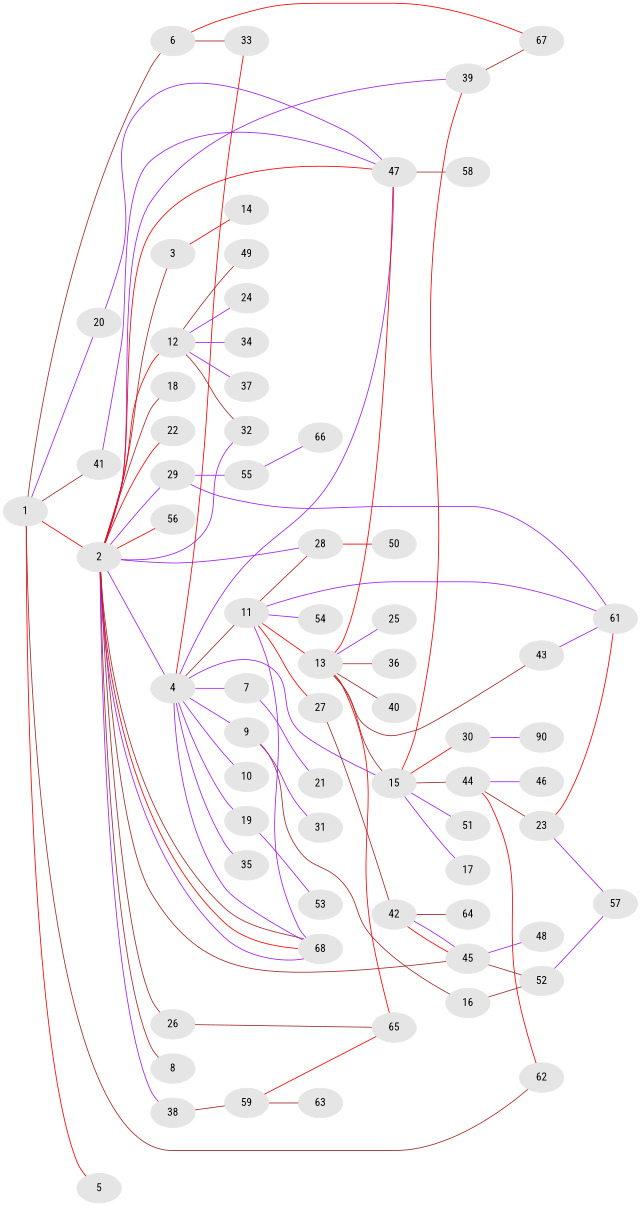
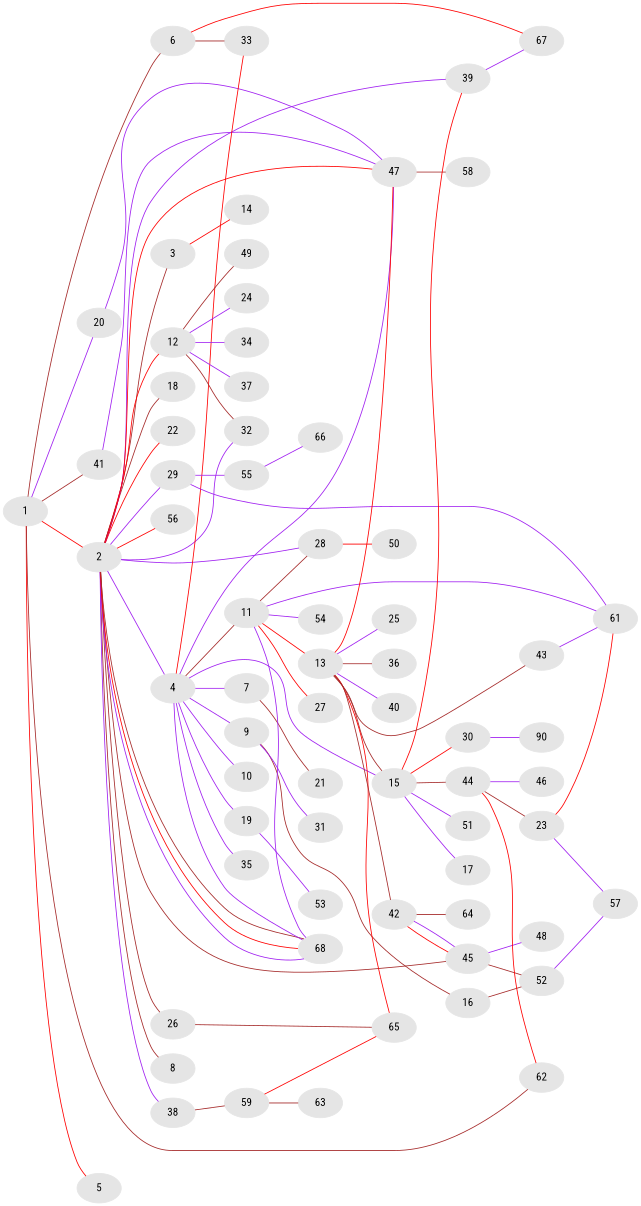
(505, 60) -> (505, 60)
(357, 686) -> (357, 686)
(285, 735) -> (285, 735)
(360, 810) -> (374, 814)
